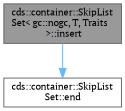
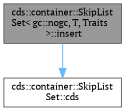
(63, 93) -> (63, 93)
